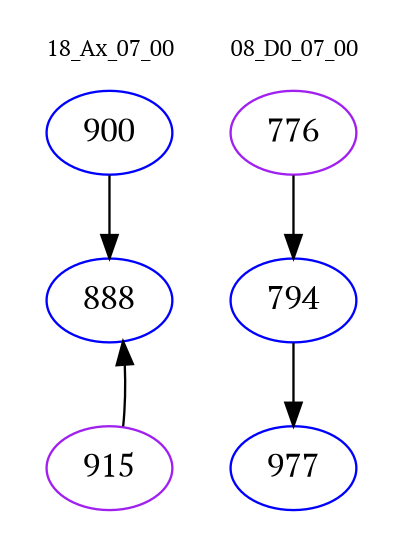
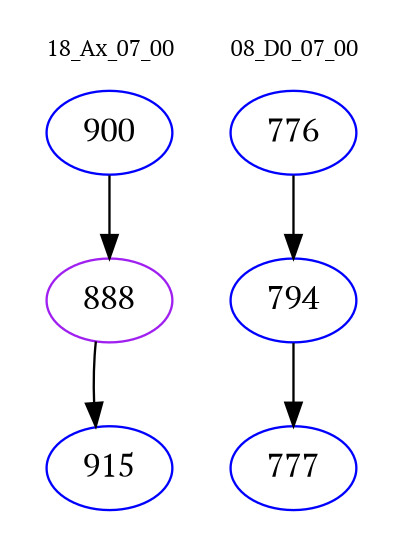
(293, 133) -> (293, 133)
(109, 300) -> (109, 300)
(125, 396) -> (94, 372)
(109, 468) -> (109, 468)
(293, 468) -> (293, 468)
